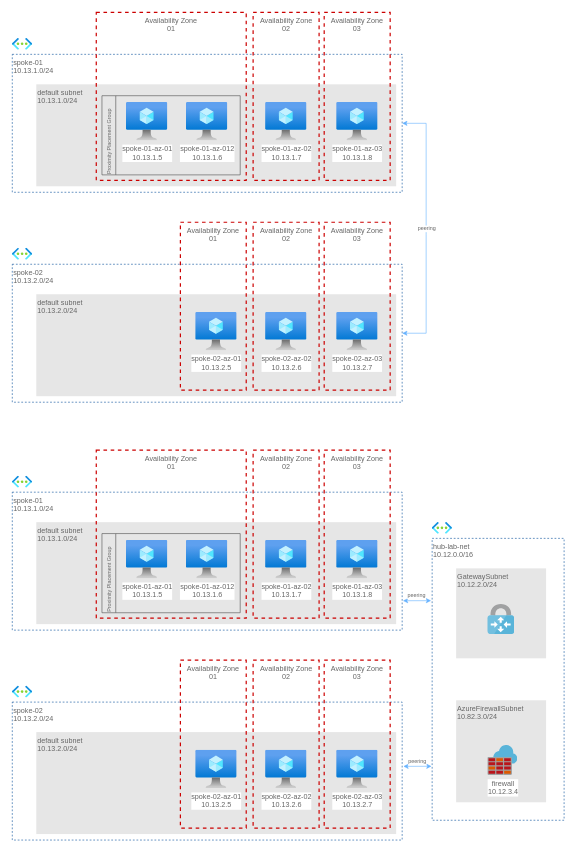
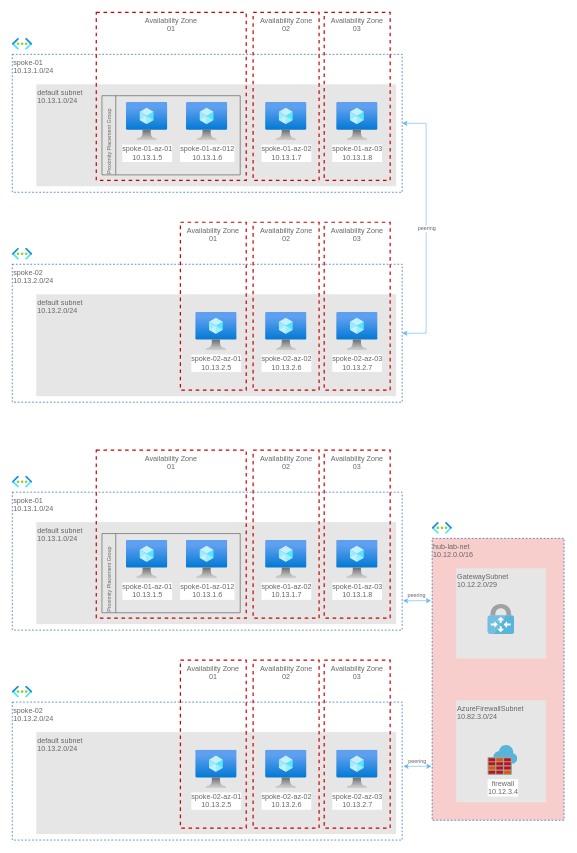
(484, 581) -> (484, 581)
(498, 680) -> (498, 680)
